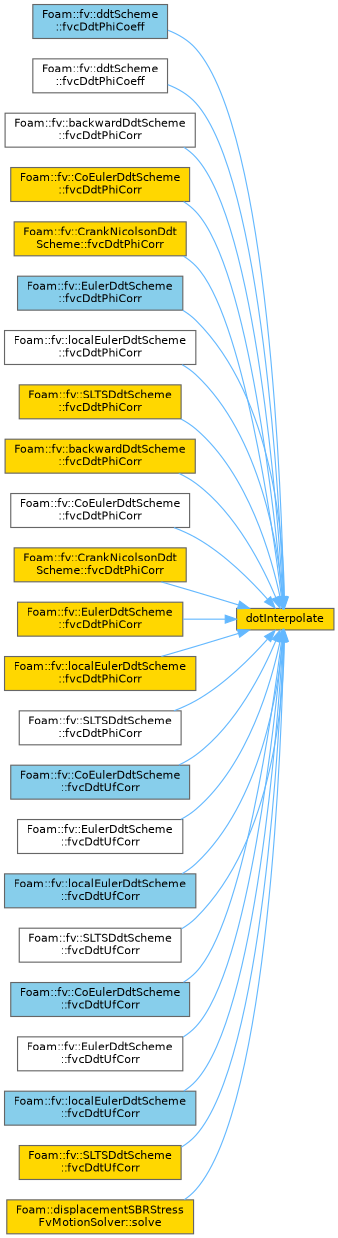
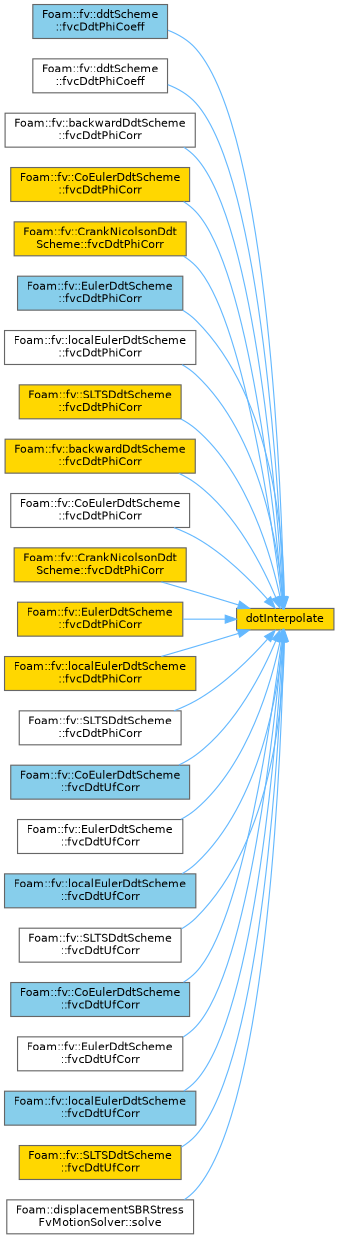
(100, 1217) -> (100, 1217)
